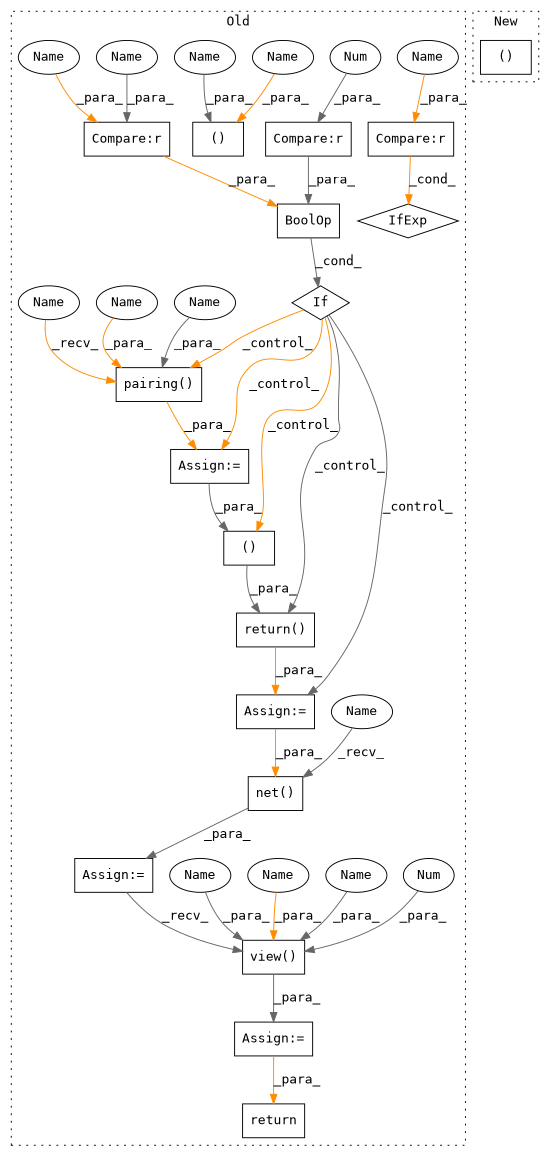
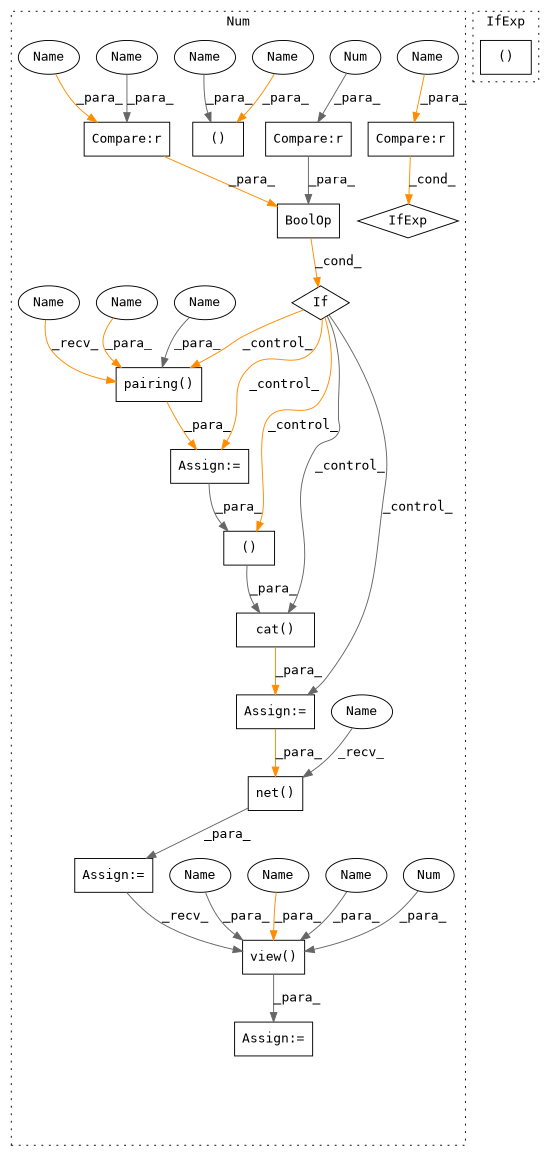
(238, 22) -> (238, 22)
(506, 22) -> (506, 22)
(314, 258) -> (314, 258)
(276, 630) -> (276, 630)
(274, 1121) -> none
